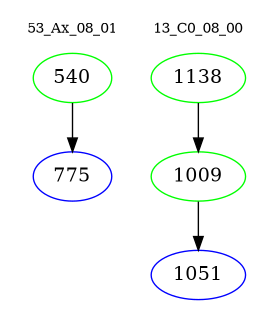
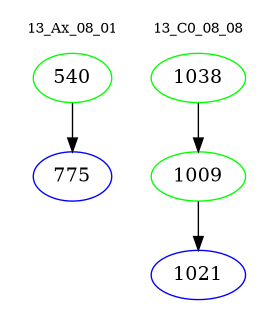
(73, 29) -> (73, 29)
(198, 29) -> (198, 29)
(198, 78) -> (198, 78)
(198, 275) -> (198, 275)
